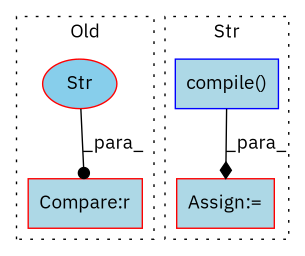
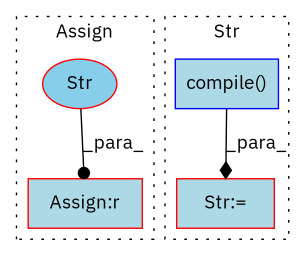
(85, 32) -> (85, 32)
(85, 204) -> (85, 204)
(226, 204) -> (226, 204)
